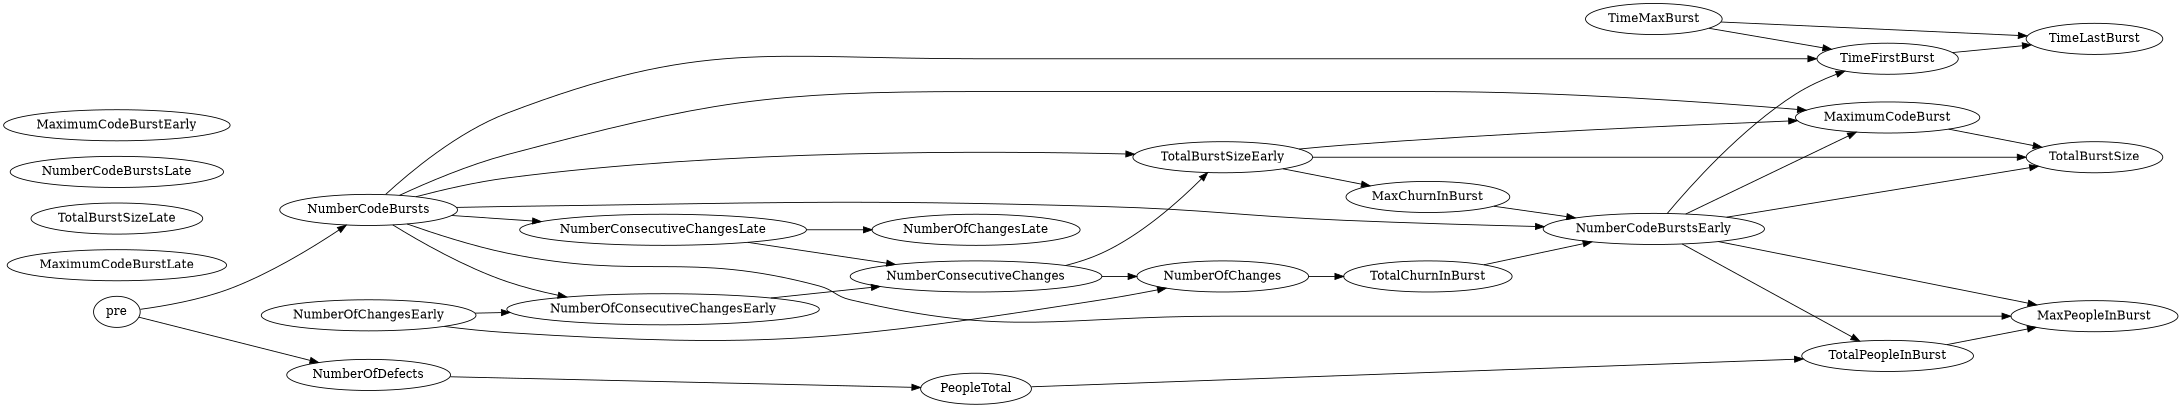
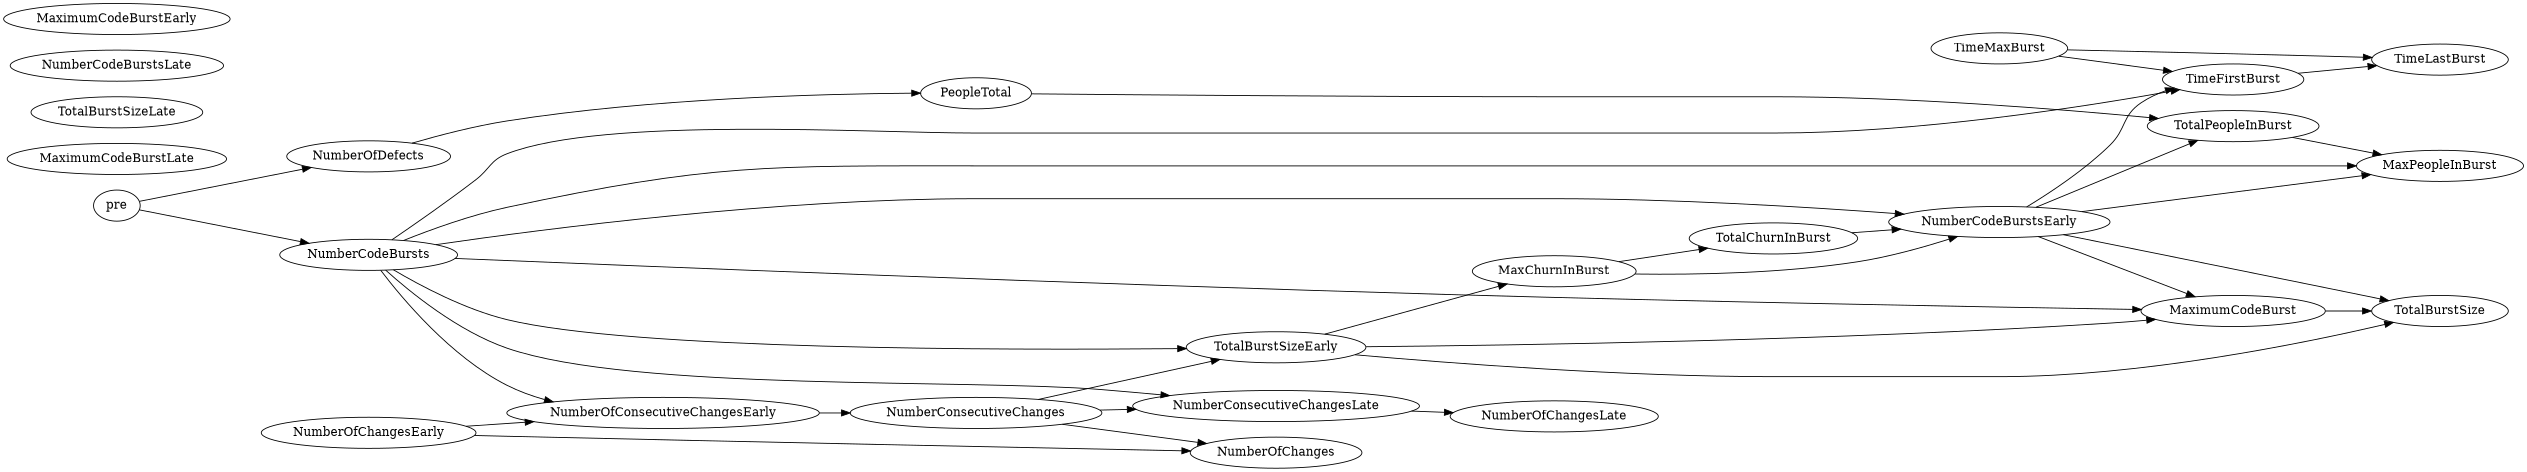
(817, 253) -> (1114, 410)
(1322, 276) -> (1659, 256)
